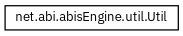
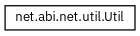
(92, 18) -> (70, 18)
